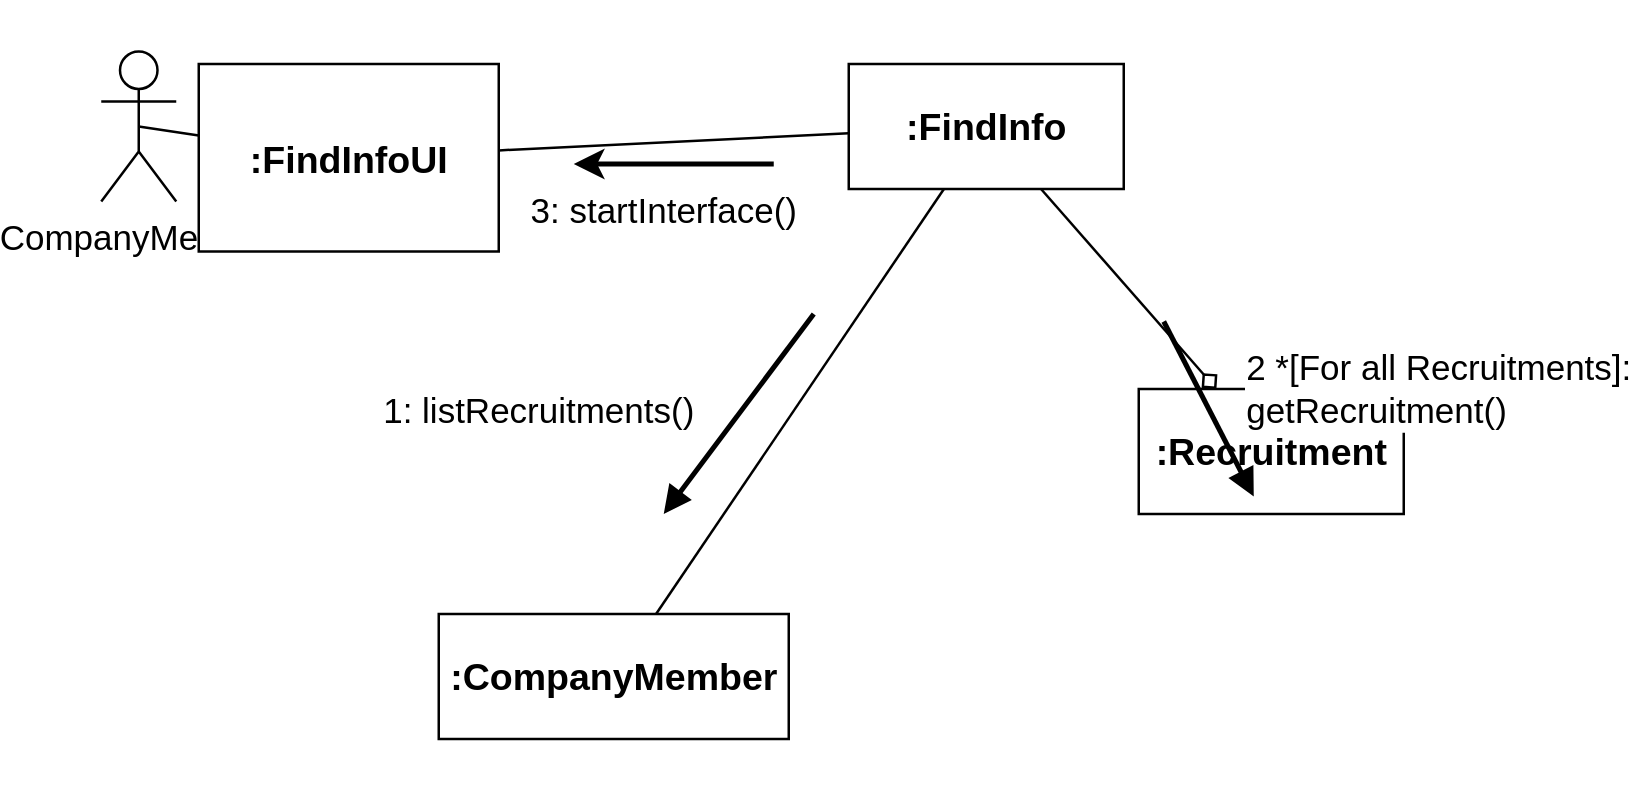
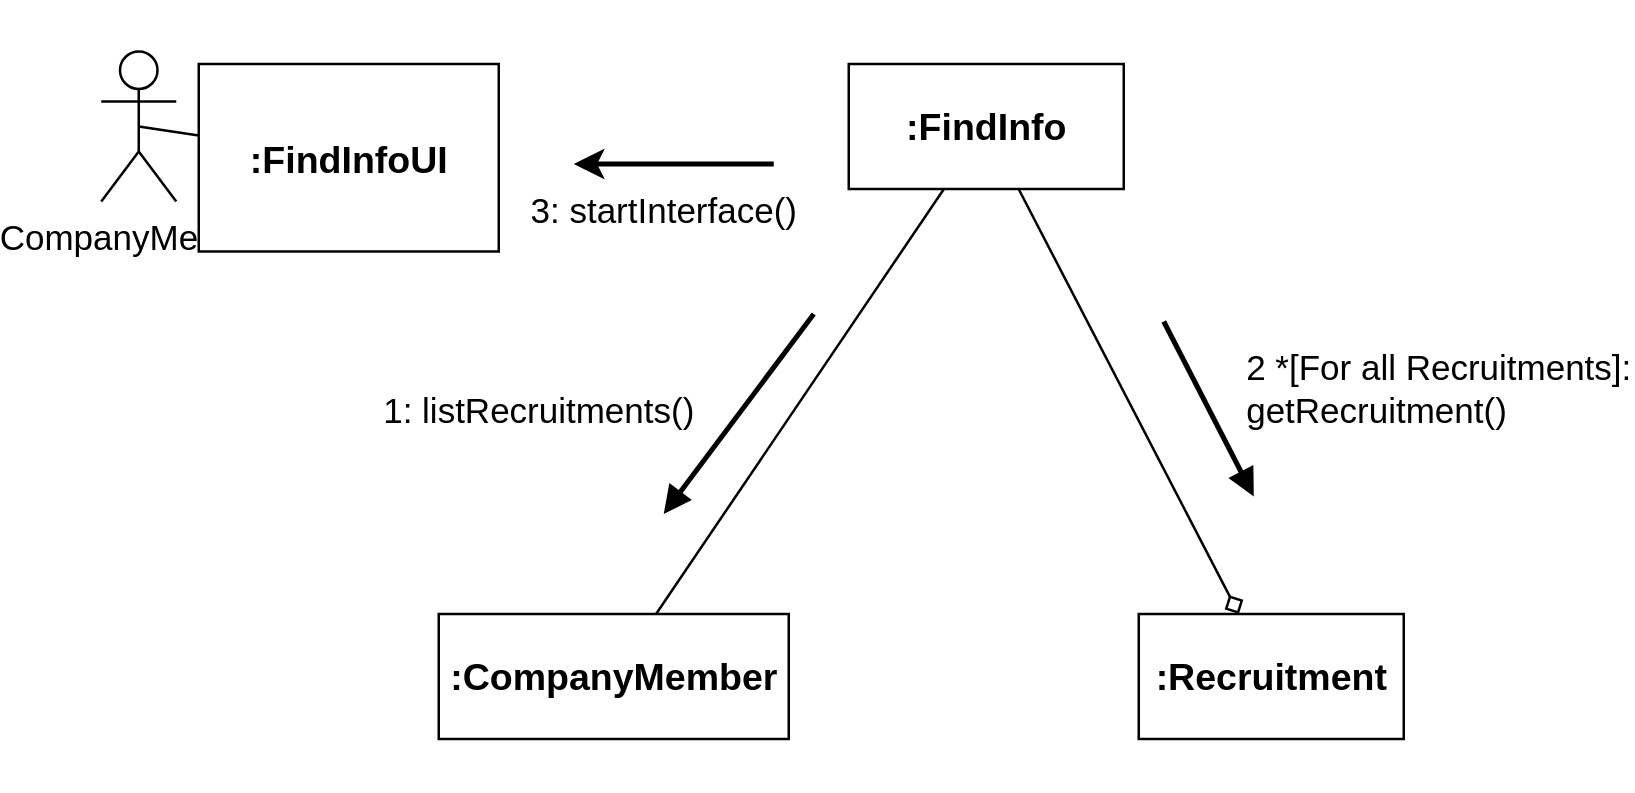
(673, 142) -> none
(1271, 451) -> (1271, 676)
